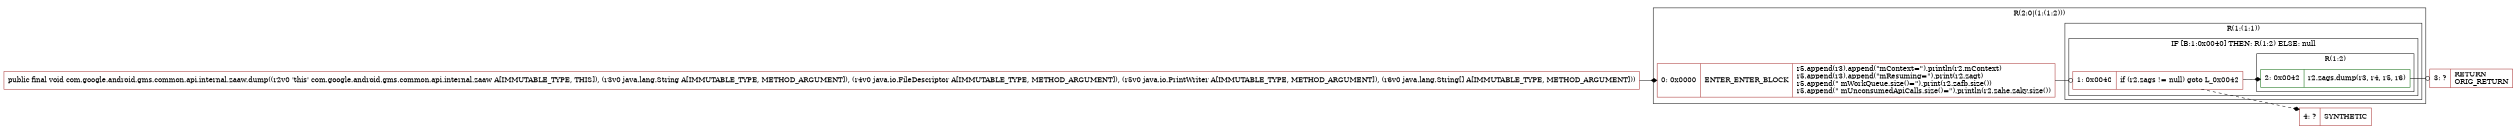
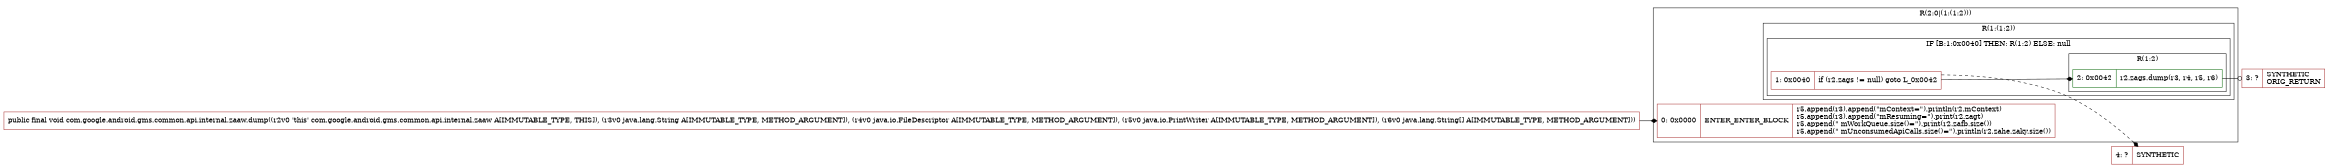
(2243, 29) -> (1999, 29)
(2470, 74) -> (2288, 74)
(2062, 80) -> none
